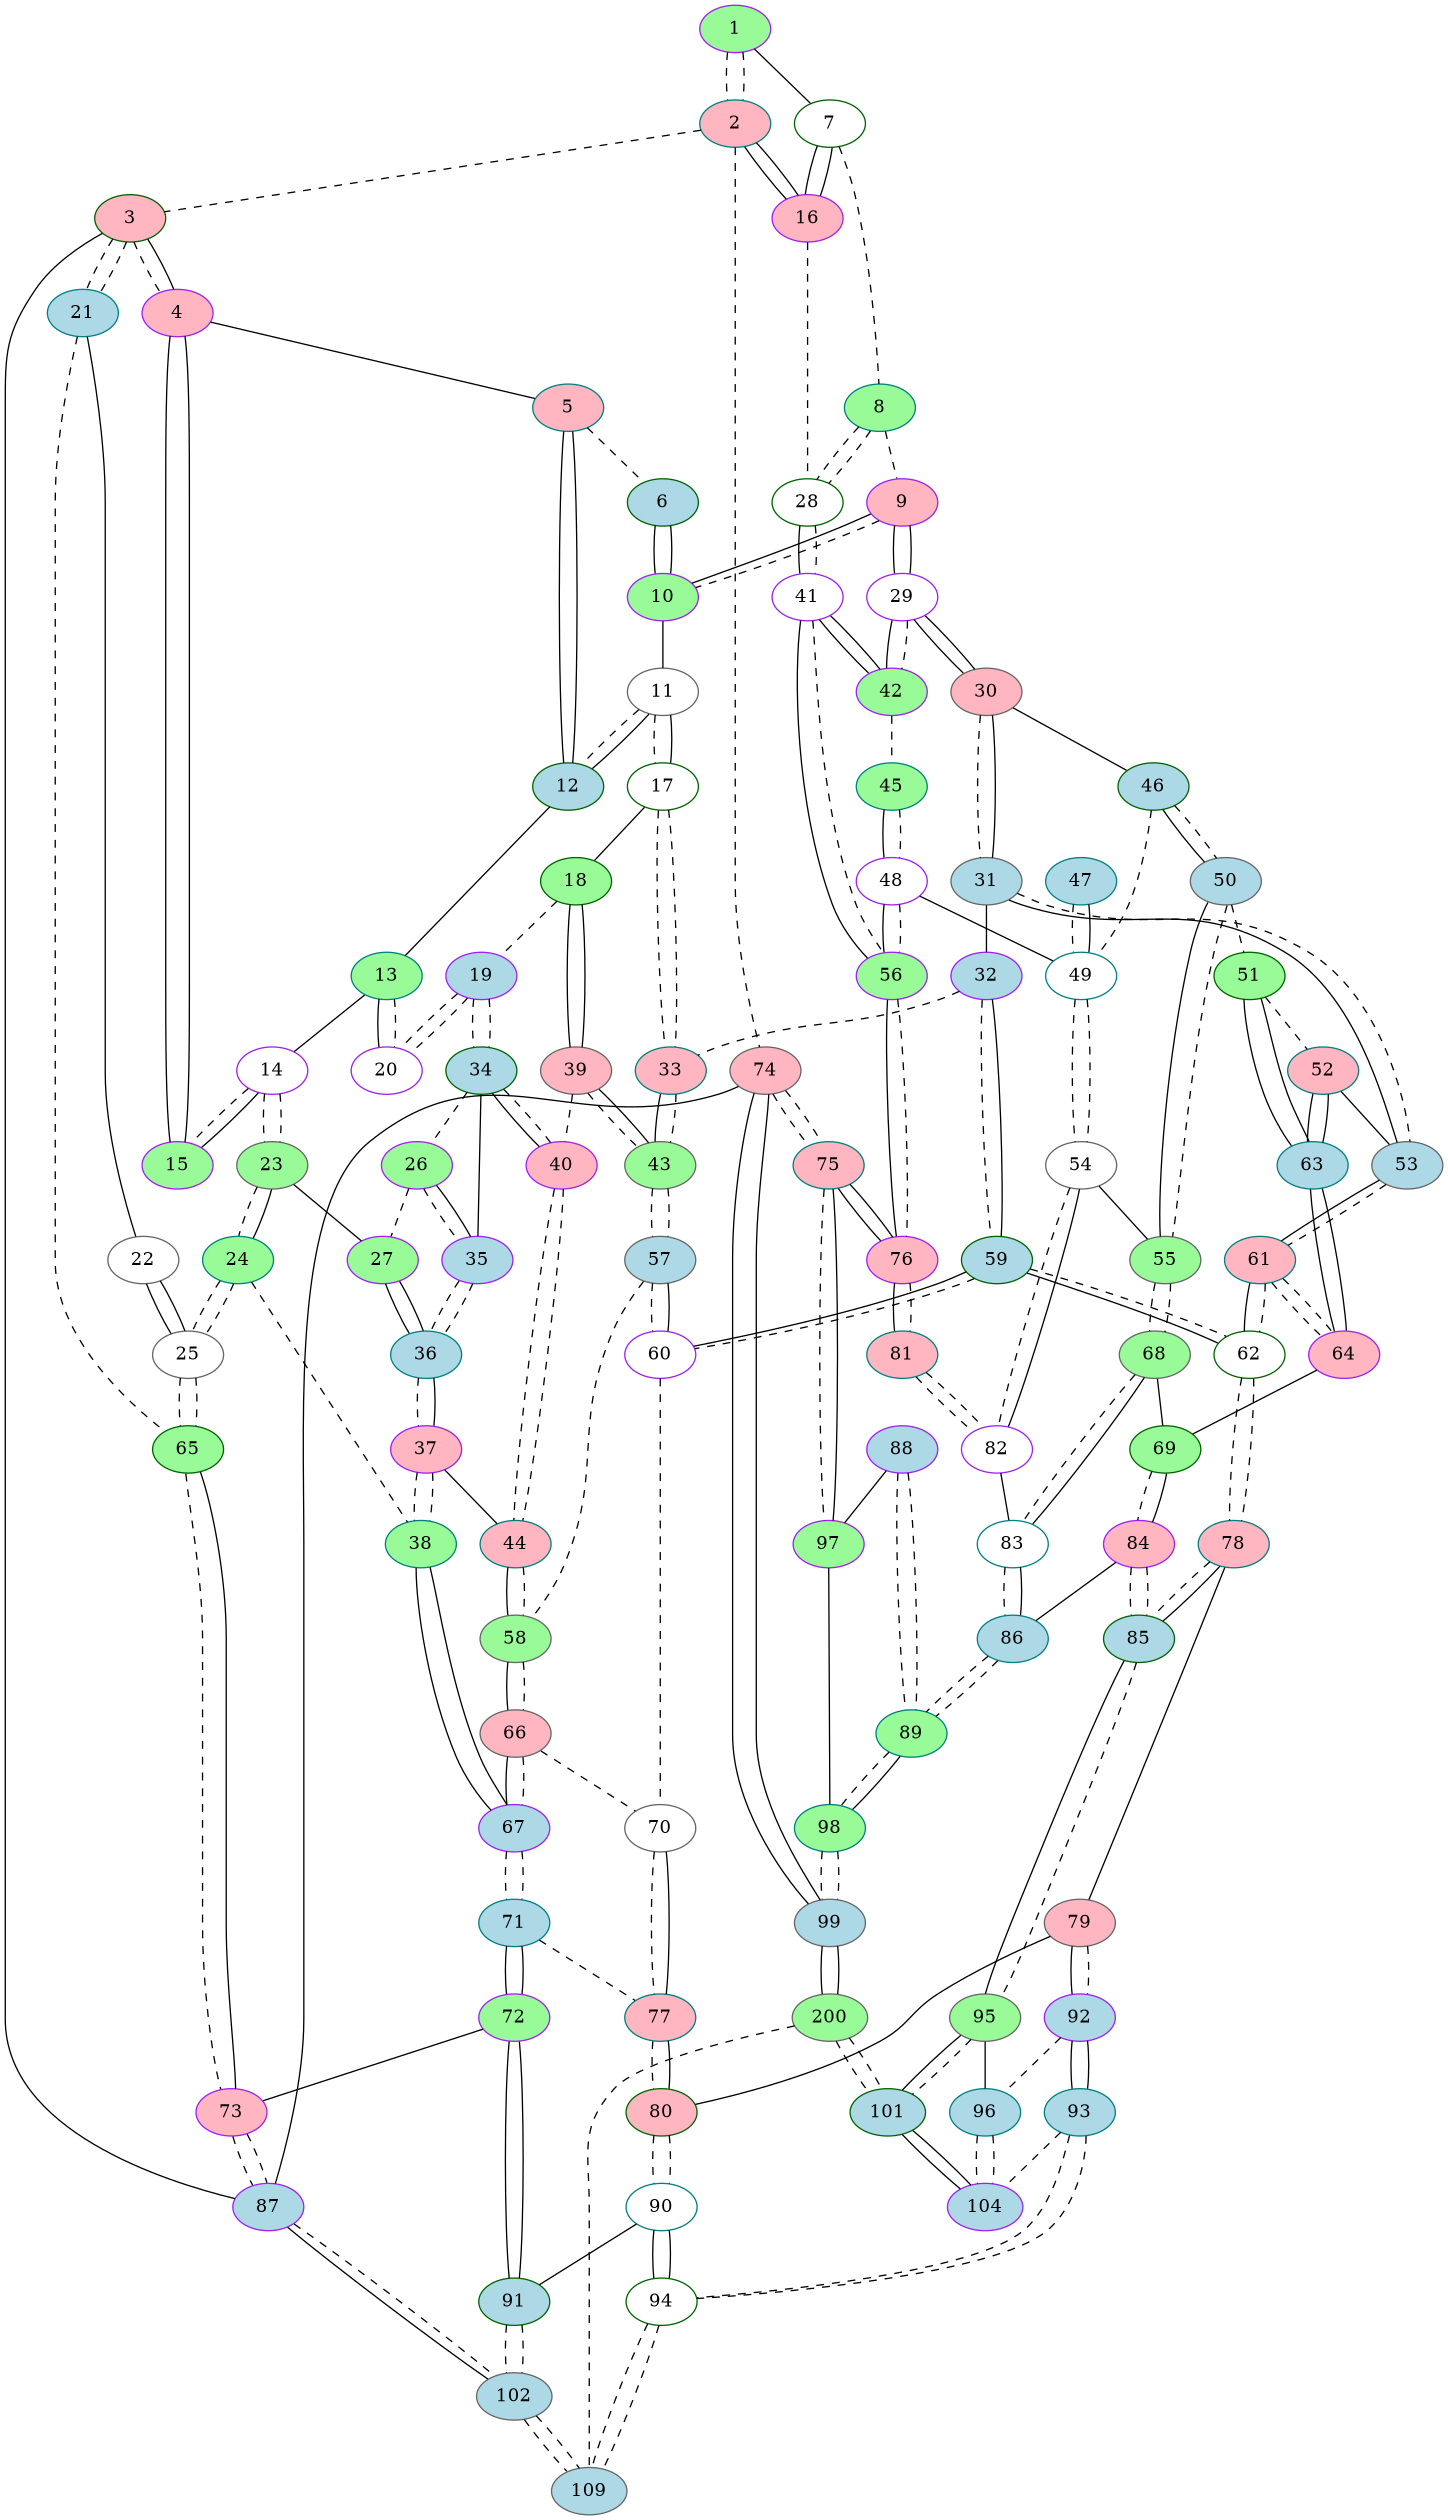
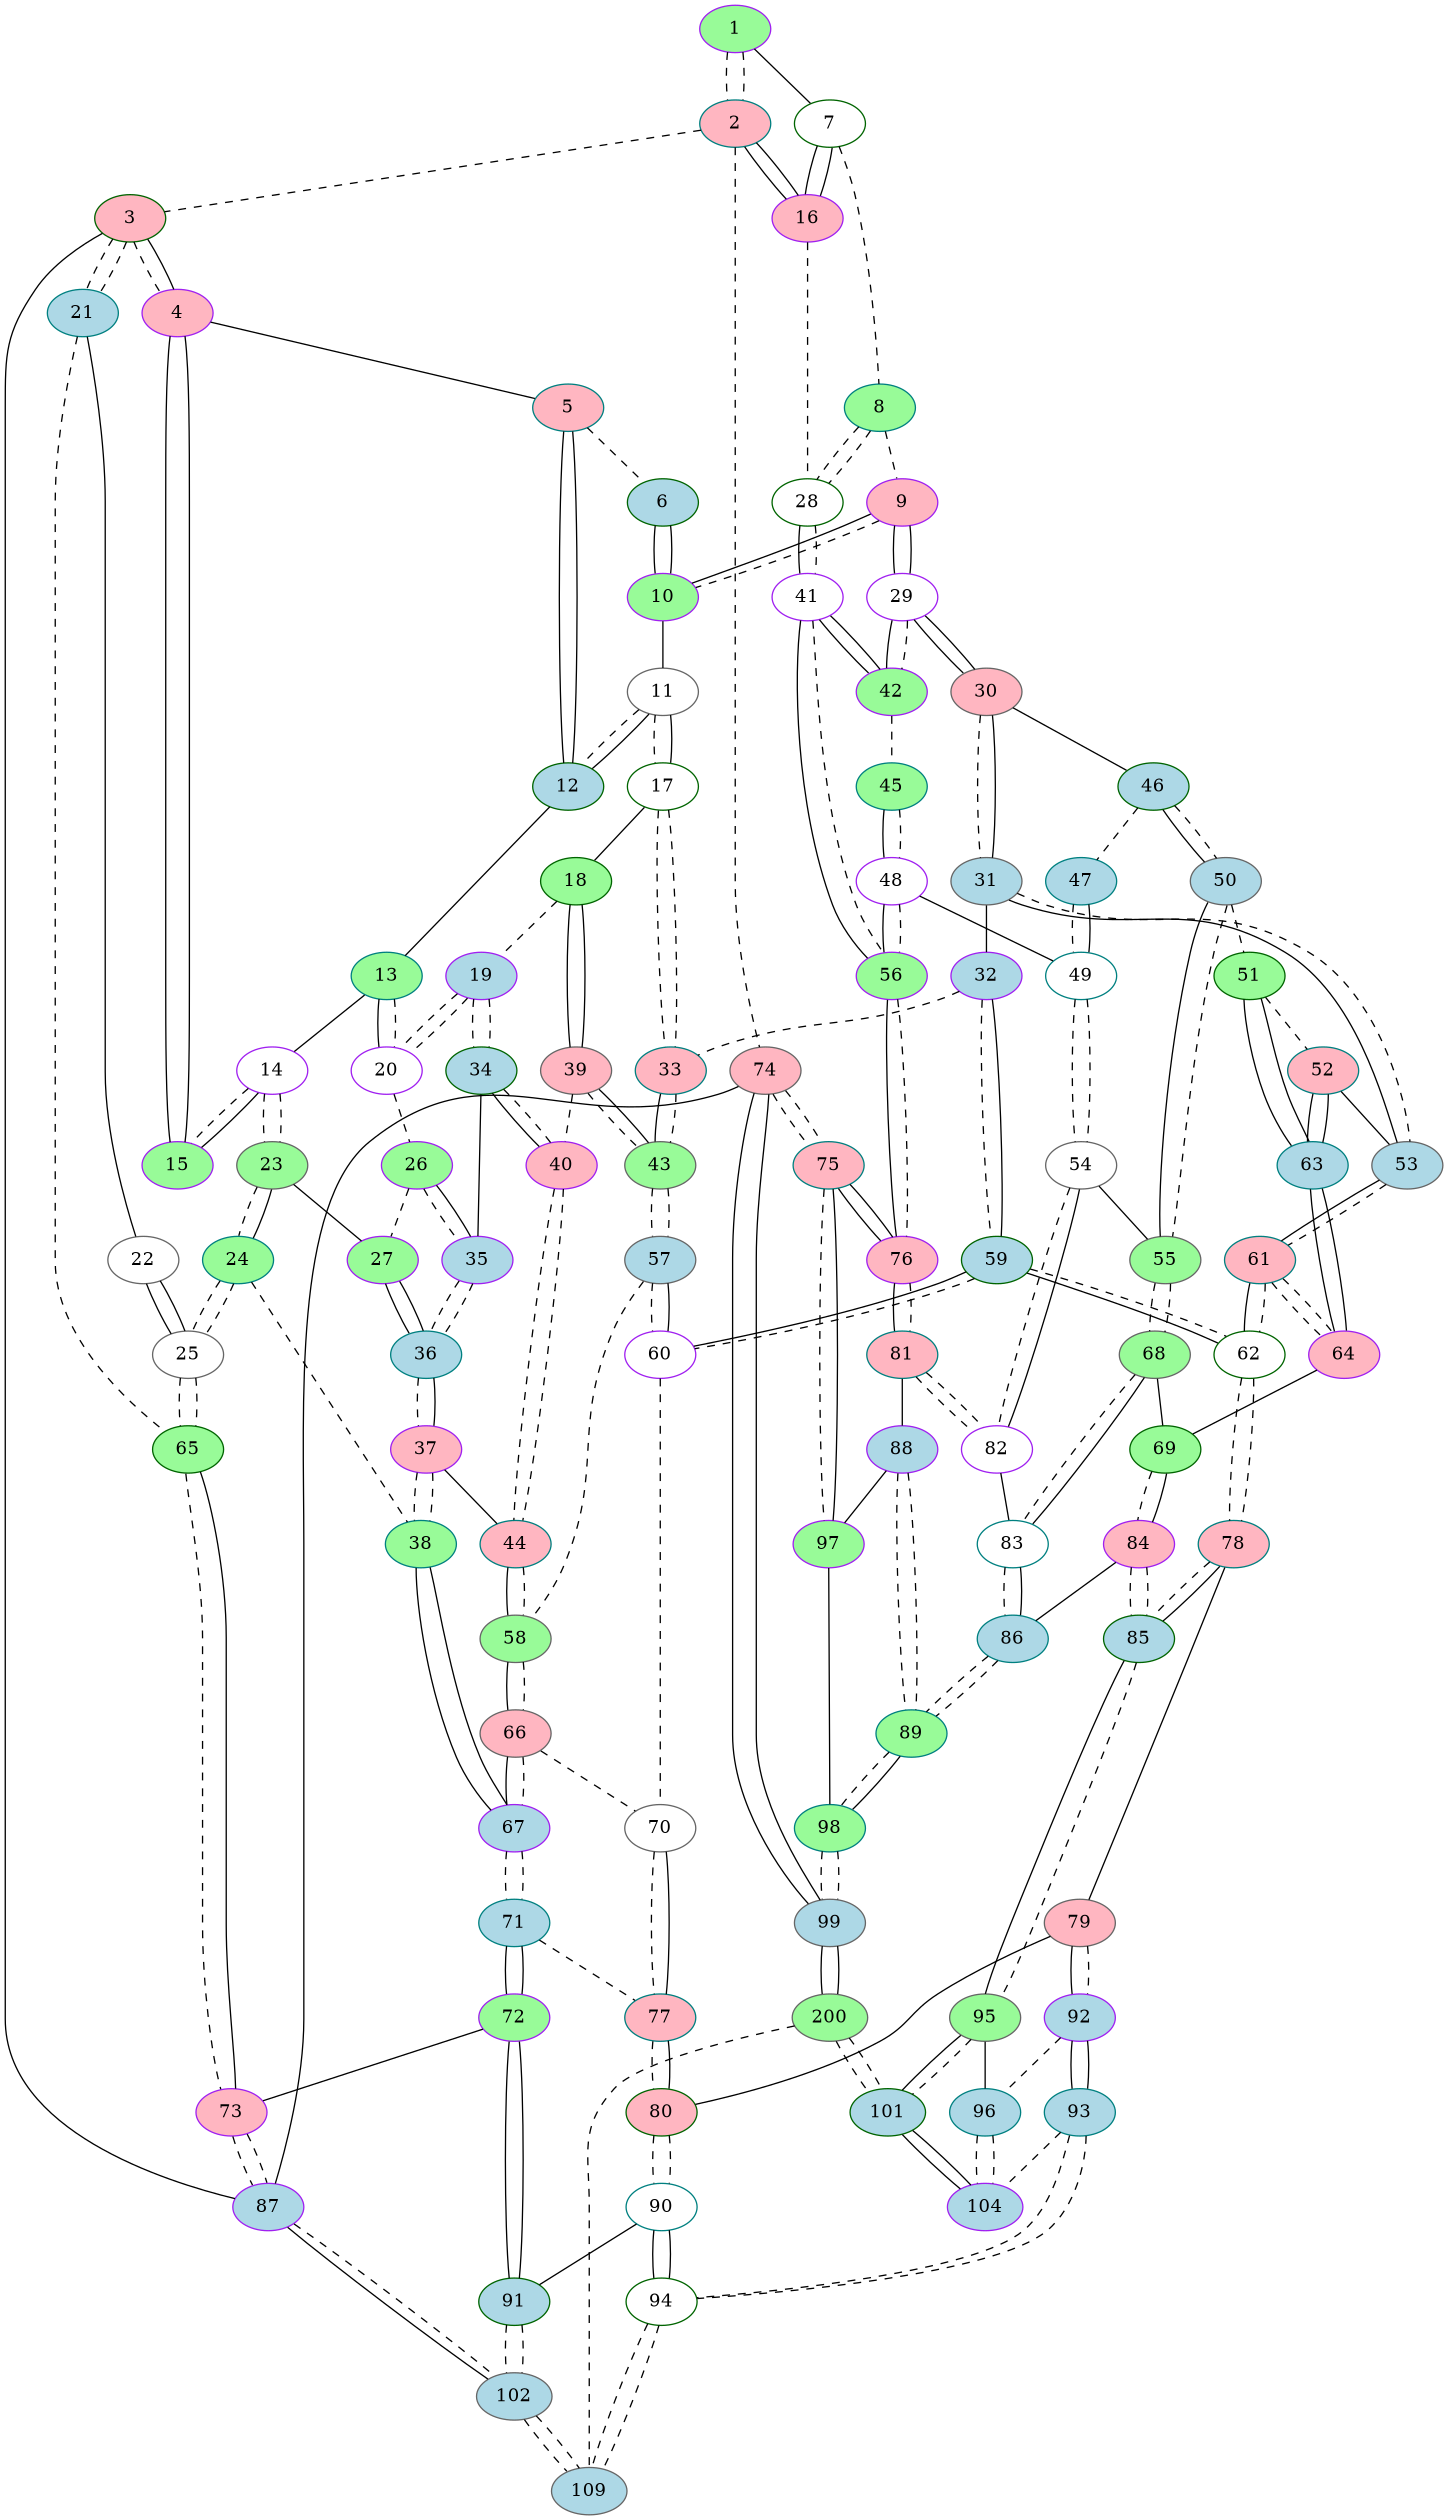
(1135, 886) -> (1117, 834)
(449, 1118) -> (400, 1112)
none -> (902, 1402)
